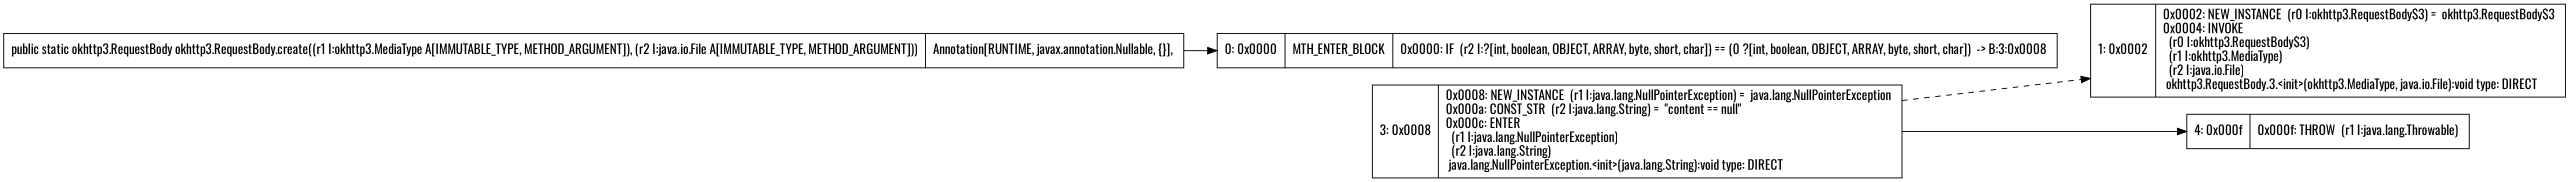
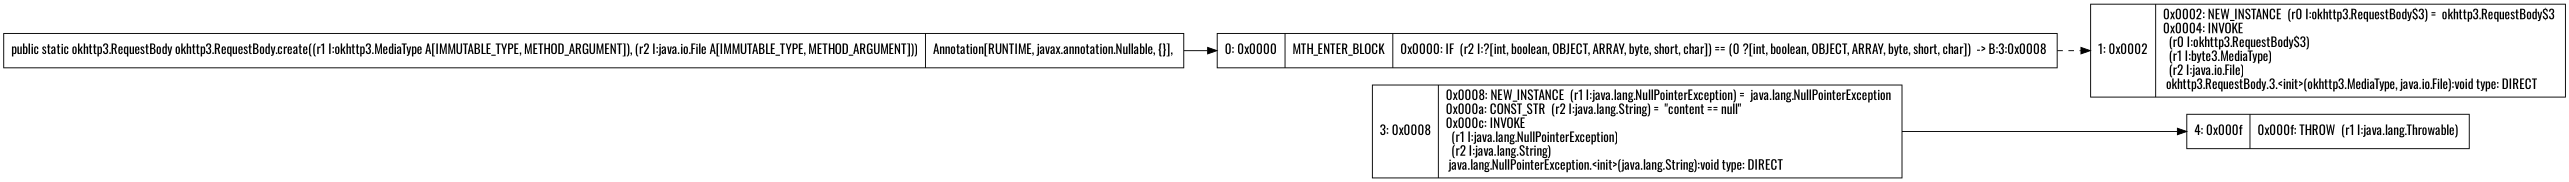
(2223, 57) -> (2218, 57)
(1992, 90) -> (2069, 51)
(1486, 124) -> (1489, 124)
